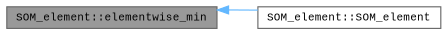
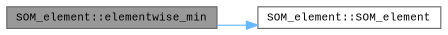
(243, 10) -> (232, 25)
